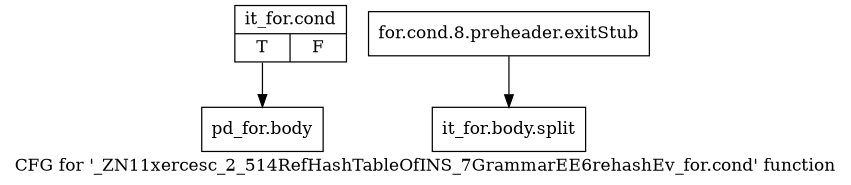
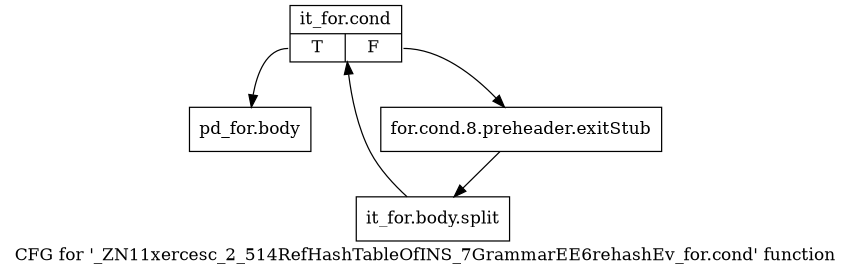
none -> (454, 64)
none -> (365, 142)
